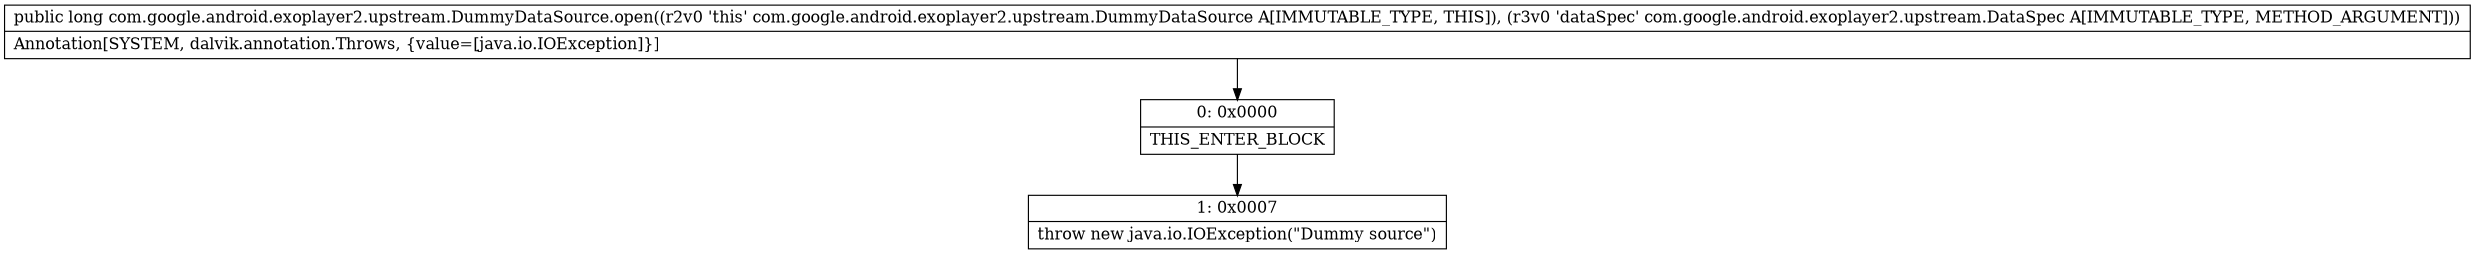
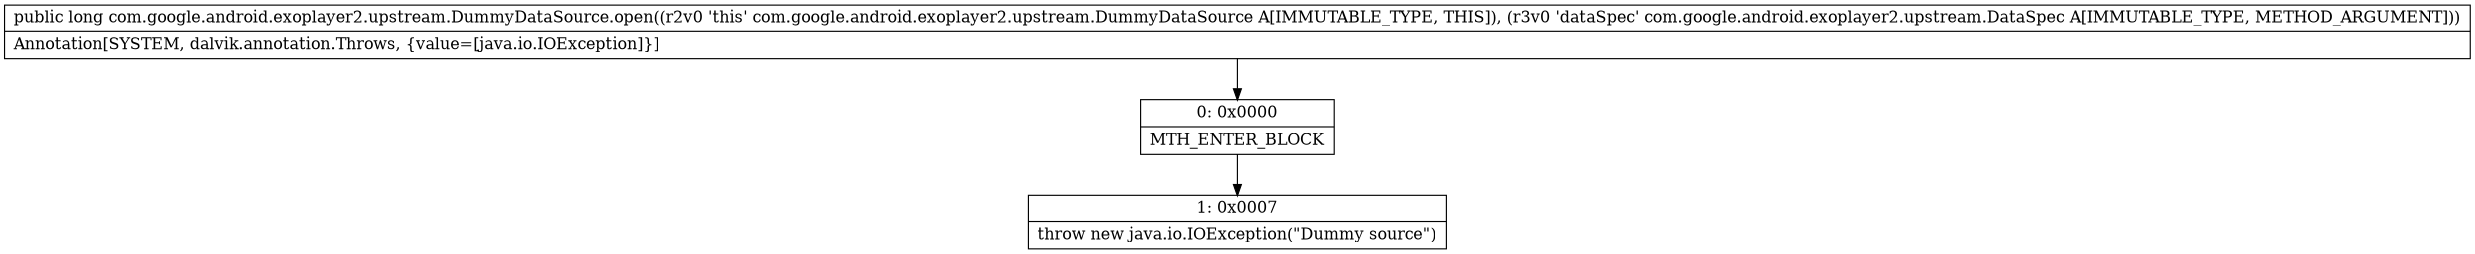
(1237, 140) -> (1237, 140)
